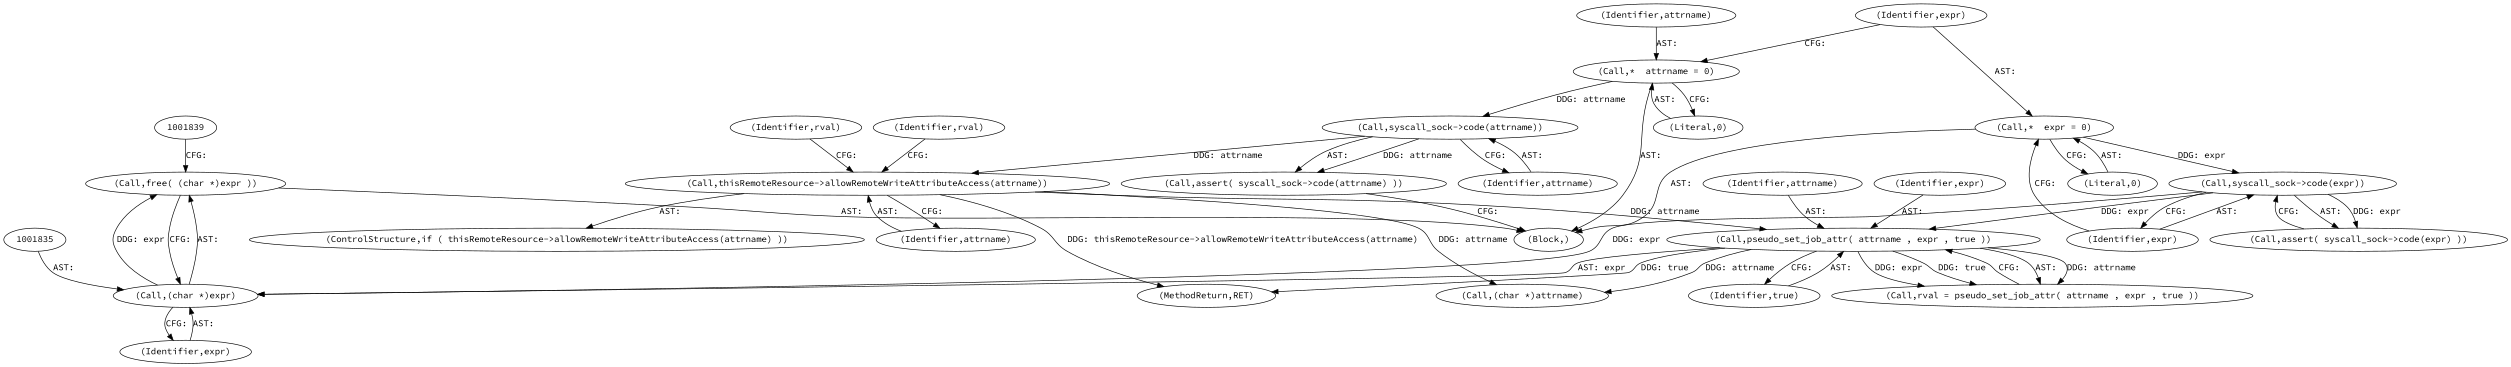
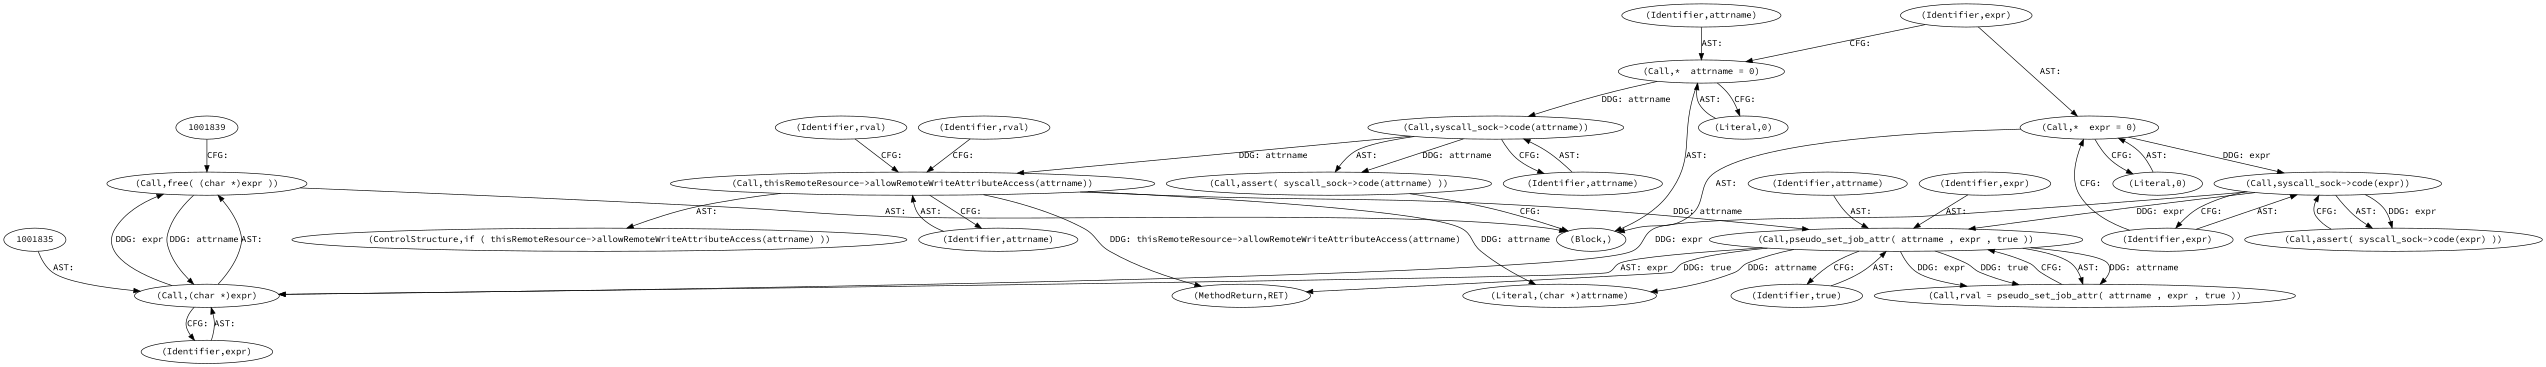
(183, 240) -> (204, 240)
(1522, 296) -> (1560, 296)
